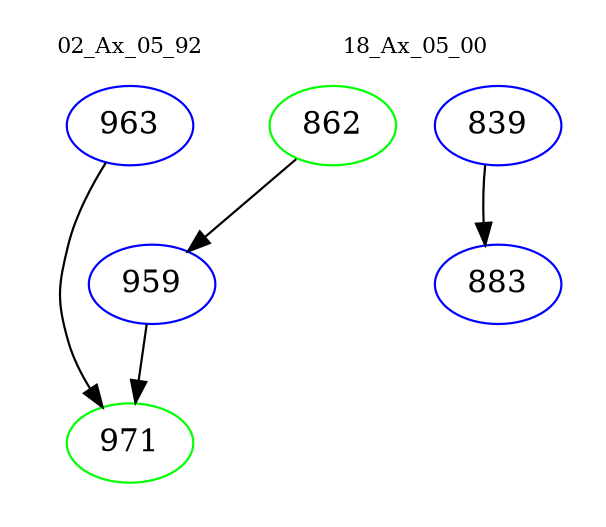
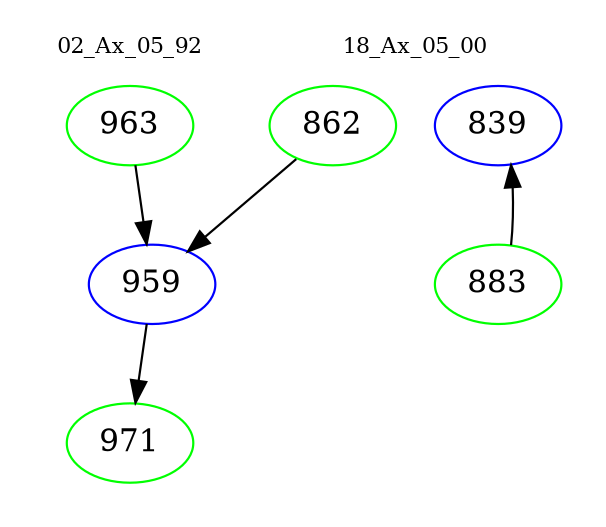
(130, 126) -> (130, 126)
(483, 194) -> (513, 216)
(62, 274) -> (139, 194)
(498, 284) -> (498, 284)
